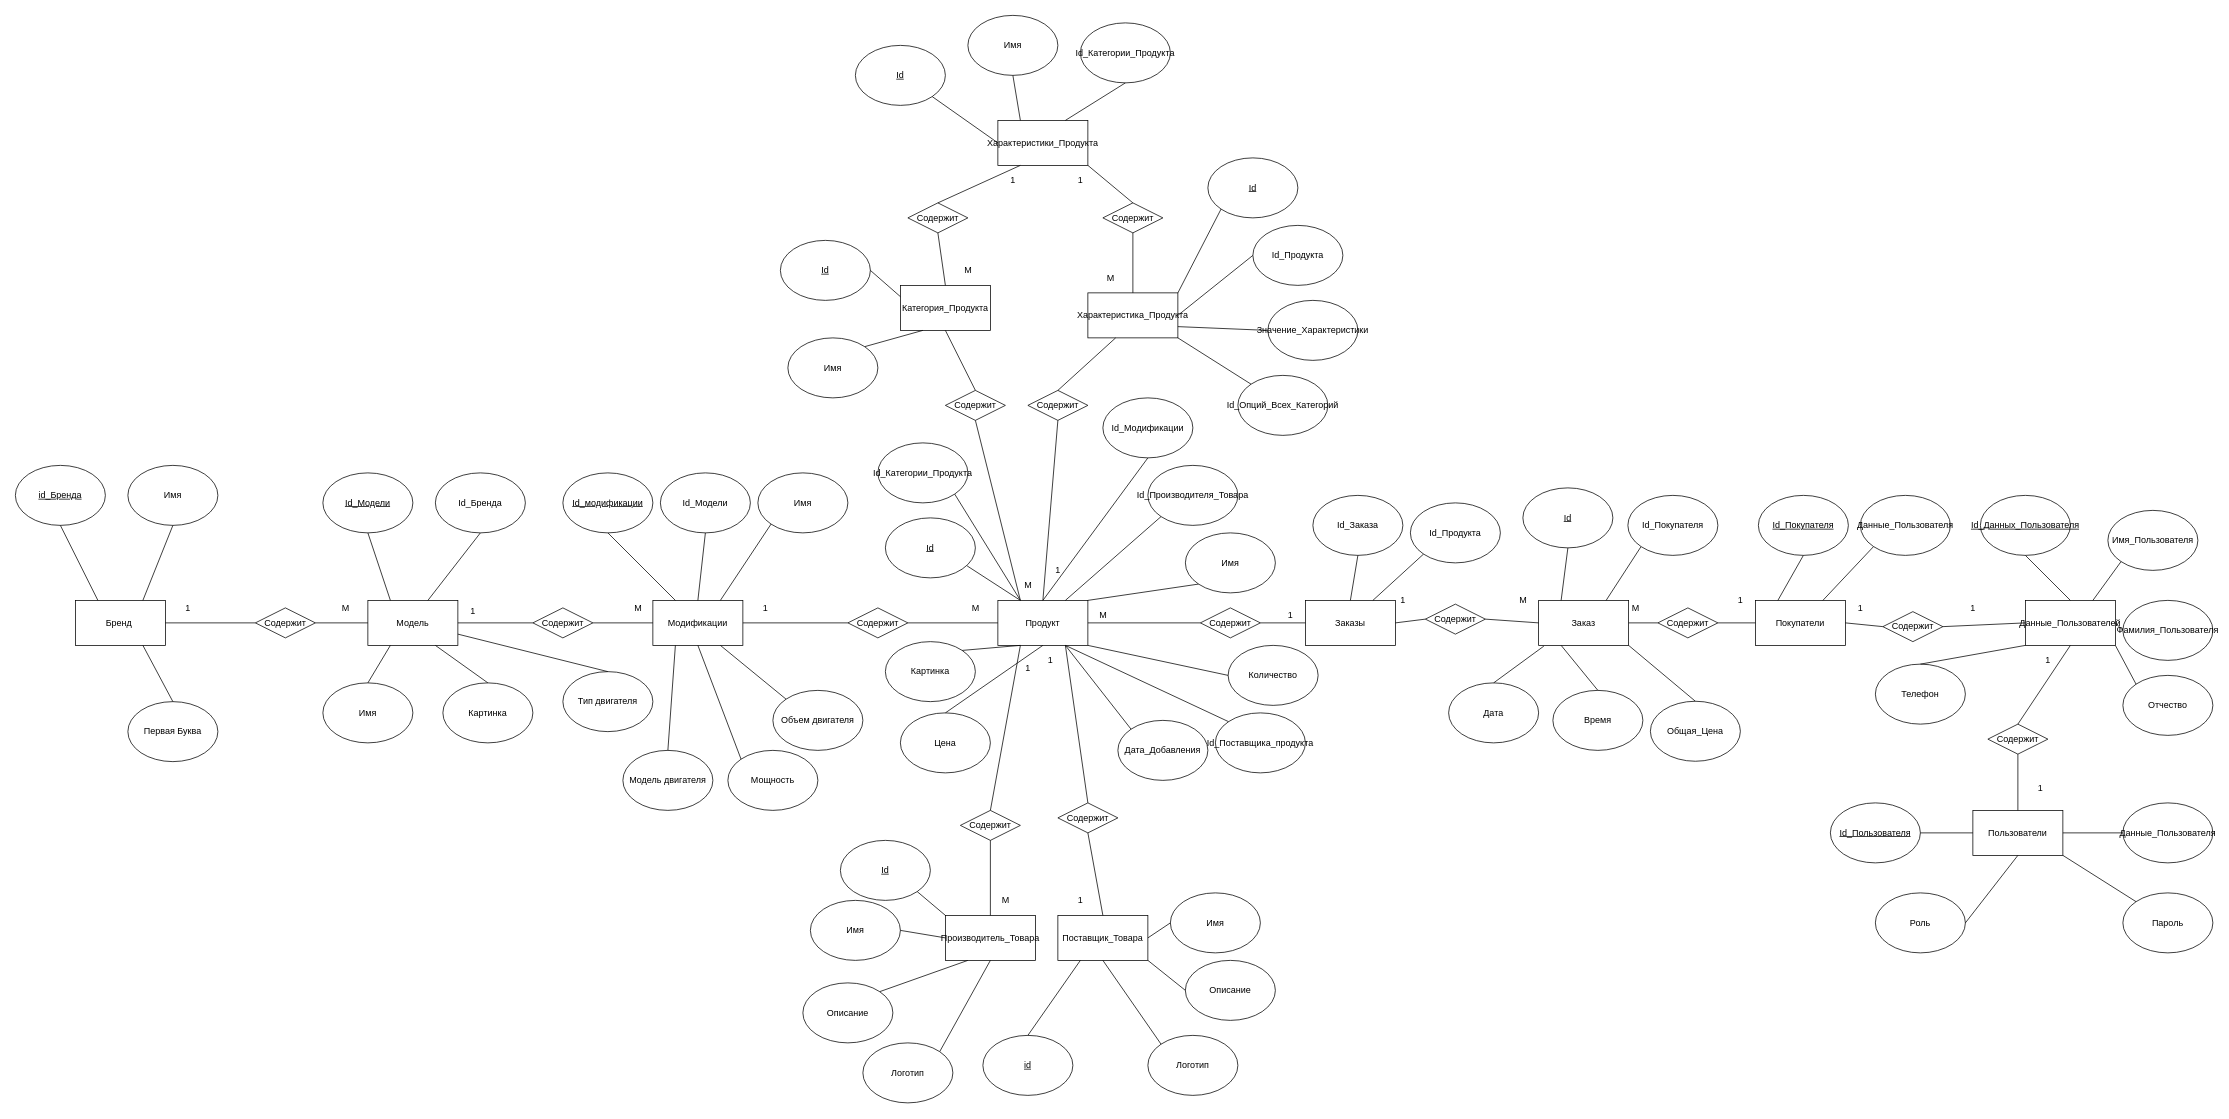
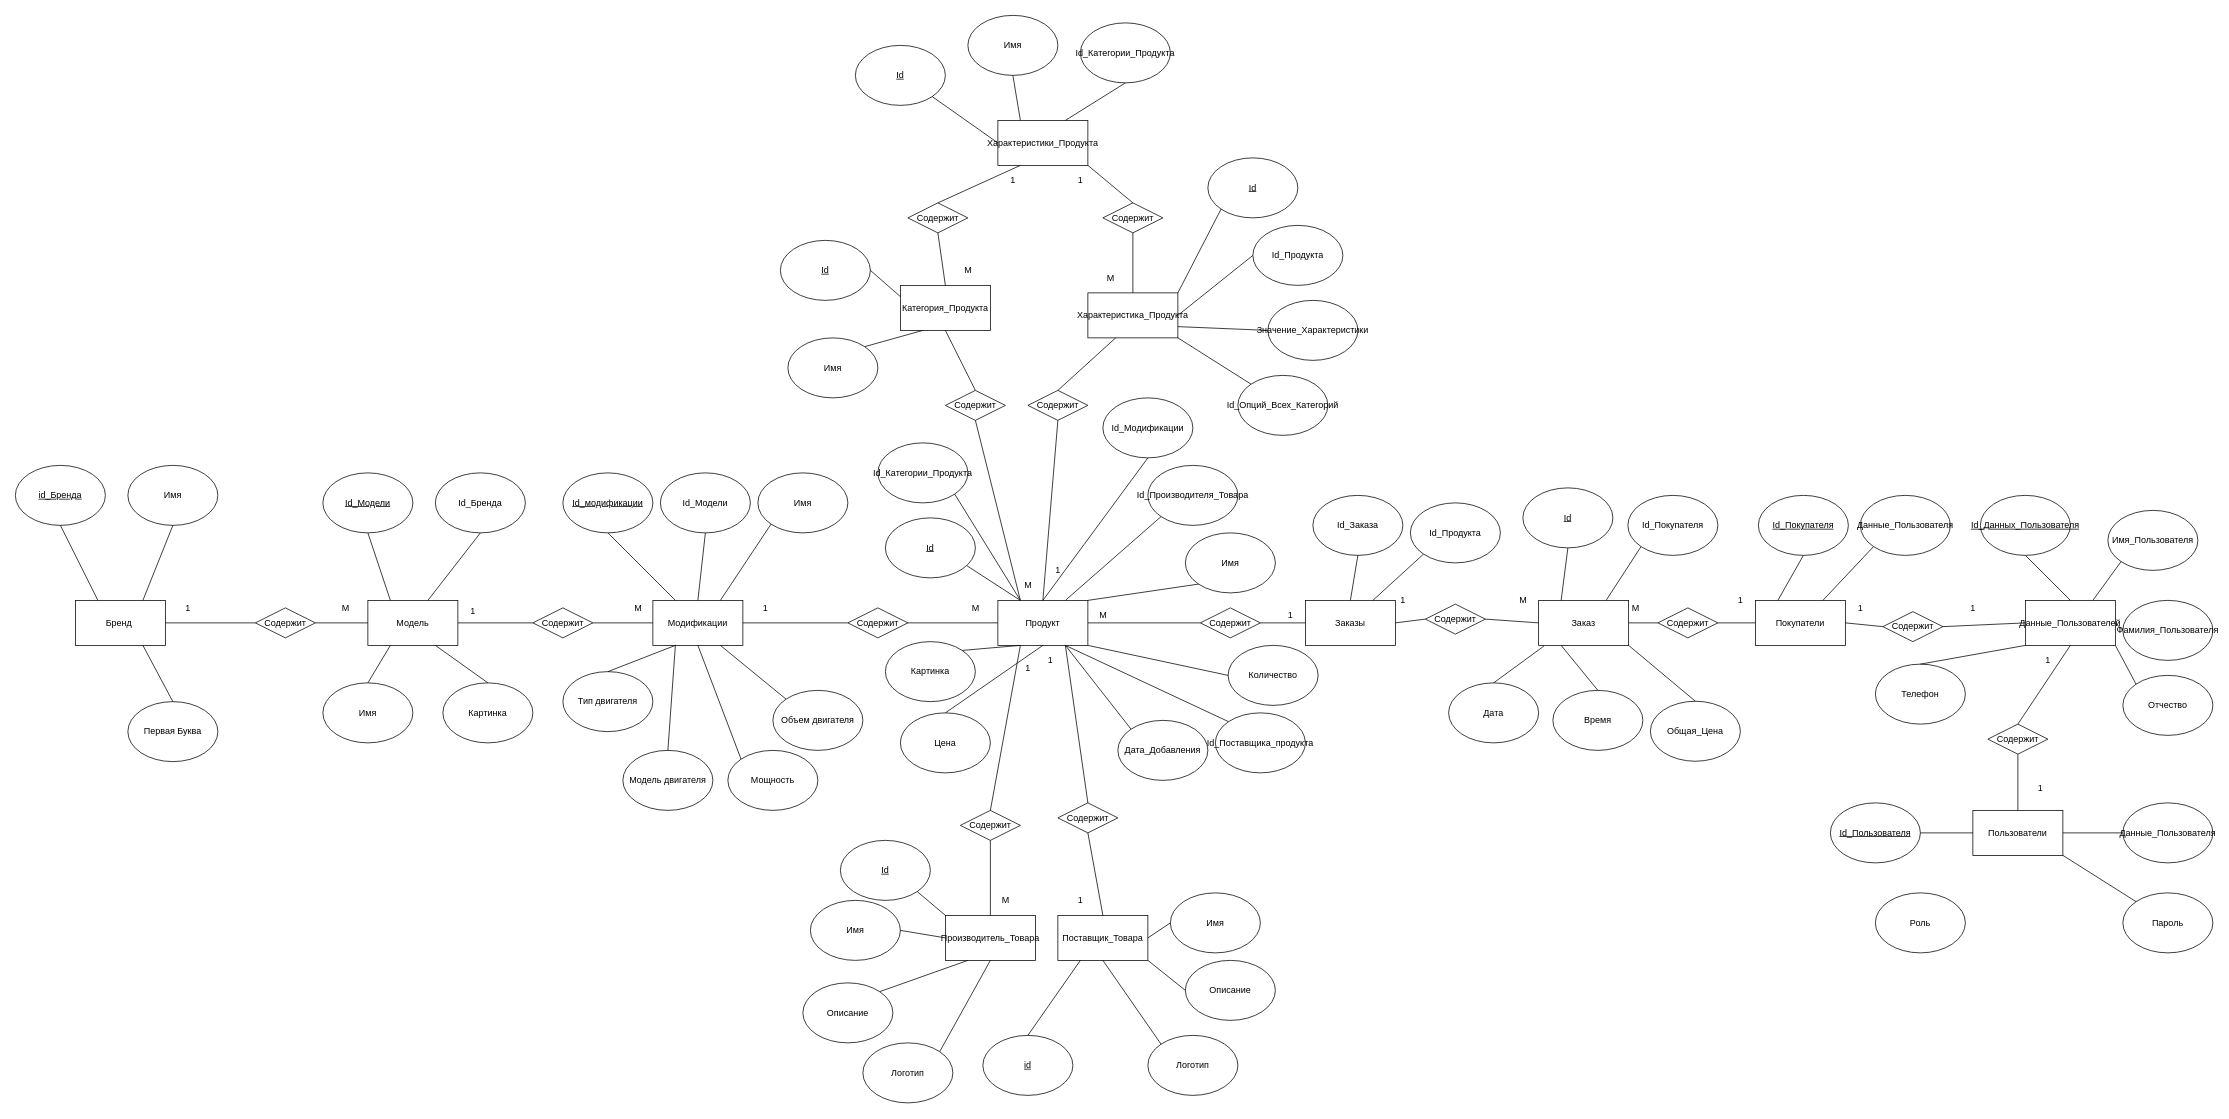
(533, 653) -> (640, 659)
(1992, 889) -> none
